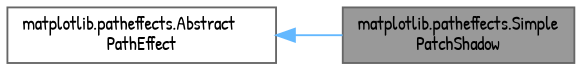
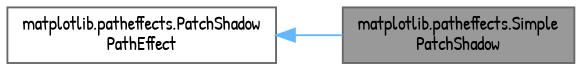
(142, 35) -> (142, 35)
